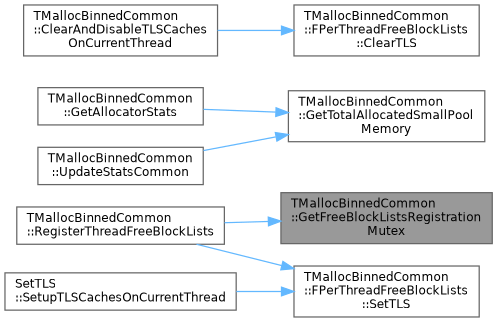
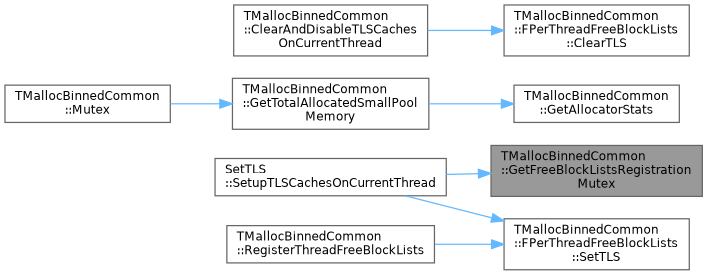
(240, 111) -> (465, 104)
(121, 166) -> (88, 104)
(246, 222) -> (462, 174)
